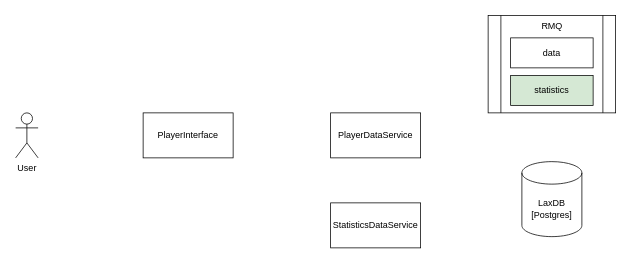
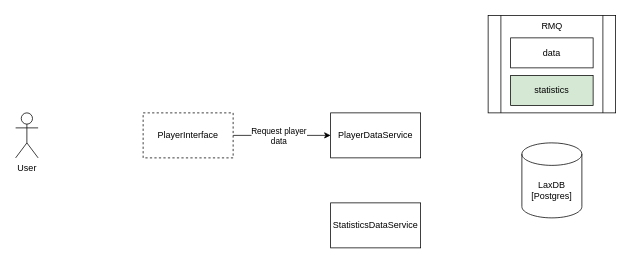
(188, 135) -> (188, 135)
none -> (279, 135)
(552, 199) -> (552, 180)
